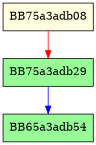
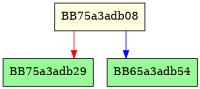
(48, 96) -> (126, 41)
